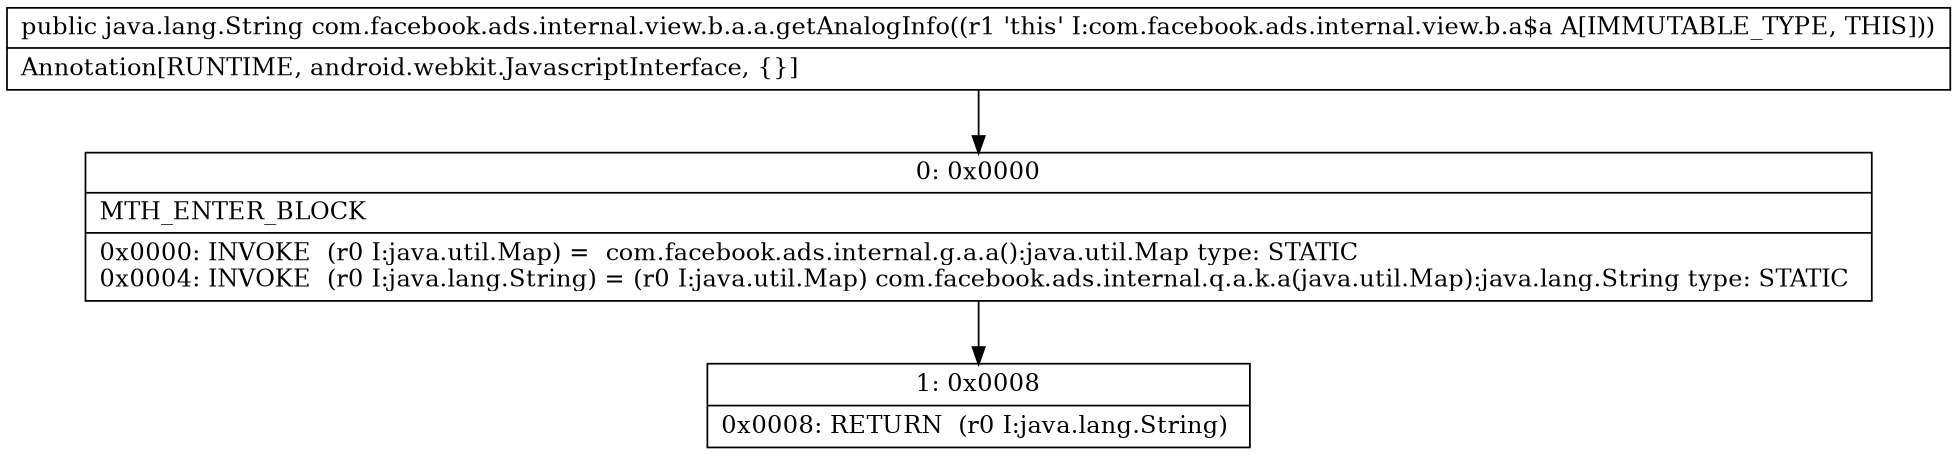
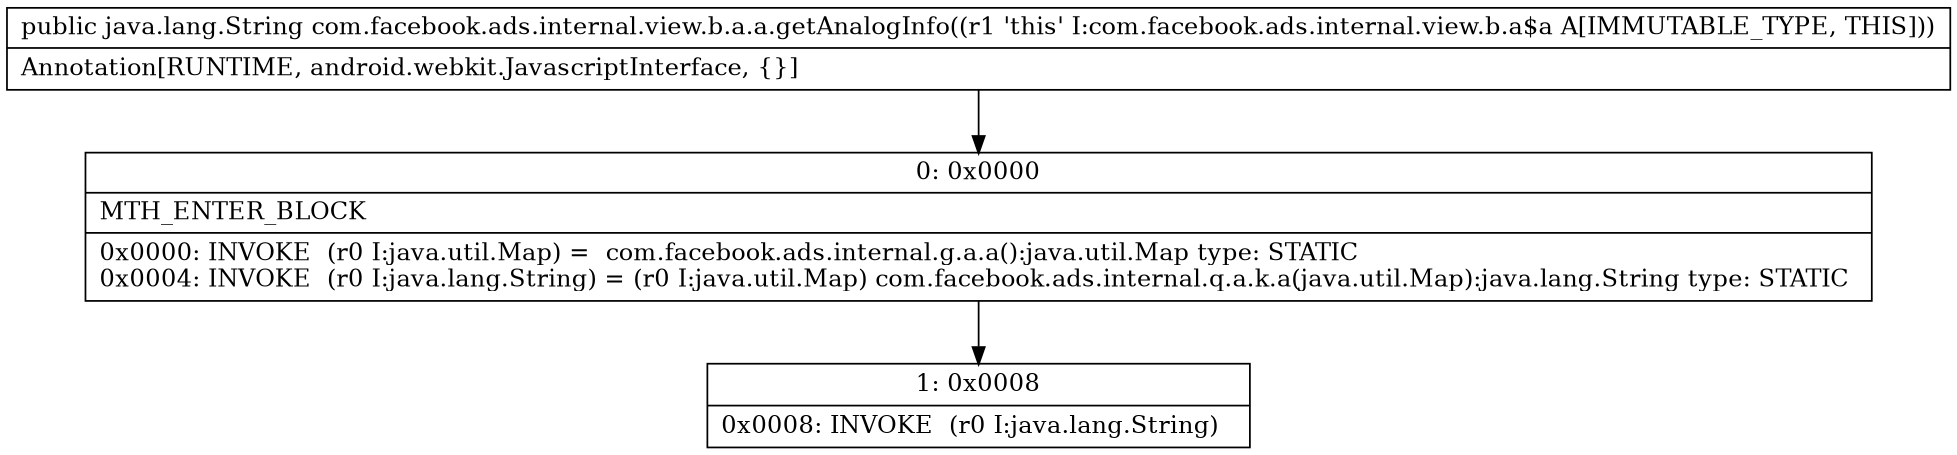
(979, 426) -> (974, 426)
